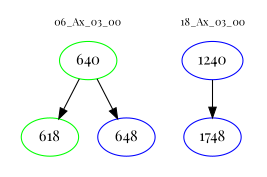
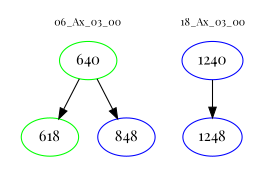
(126, 137) -> (126, 137)
(212, 137) -> (212, 137)
